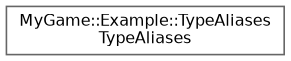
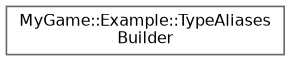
(145, 31) -> (145, 31)
